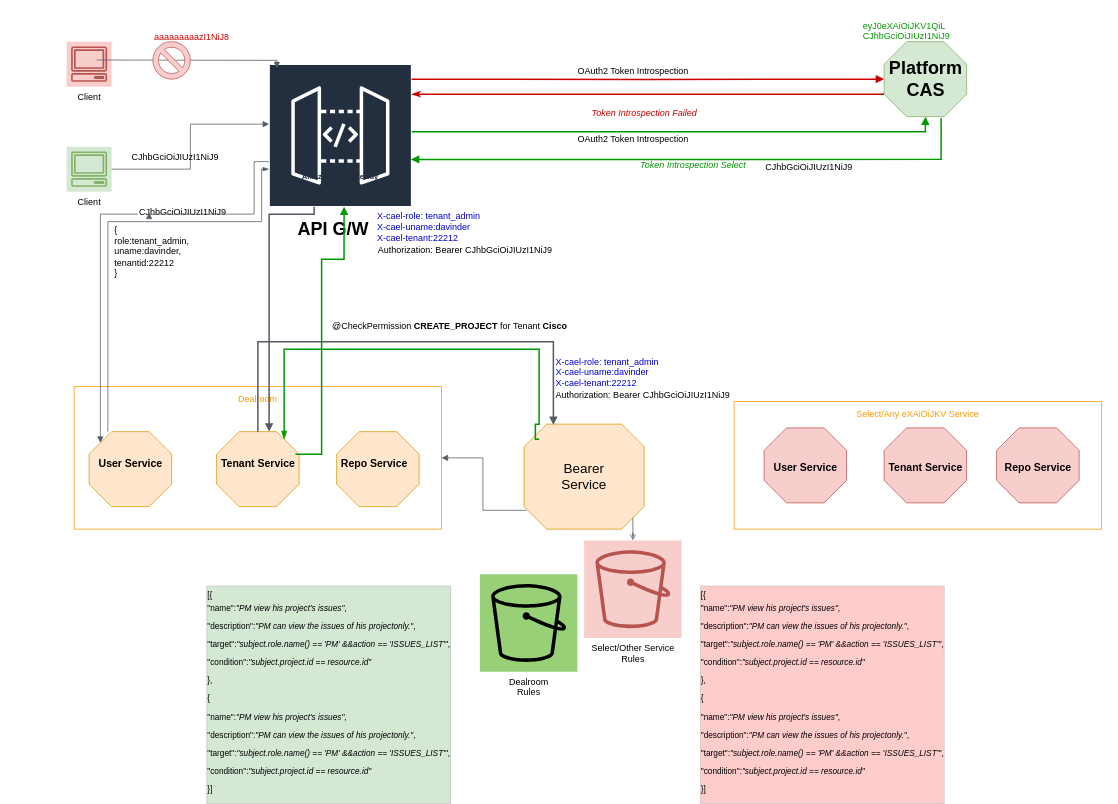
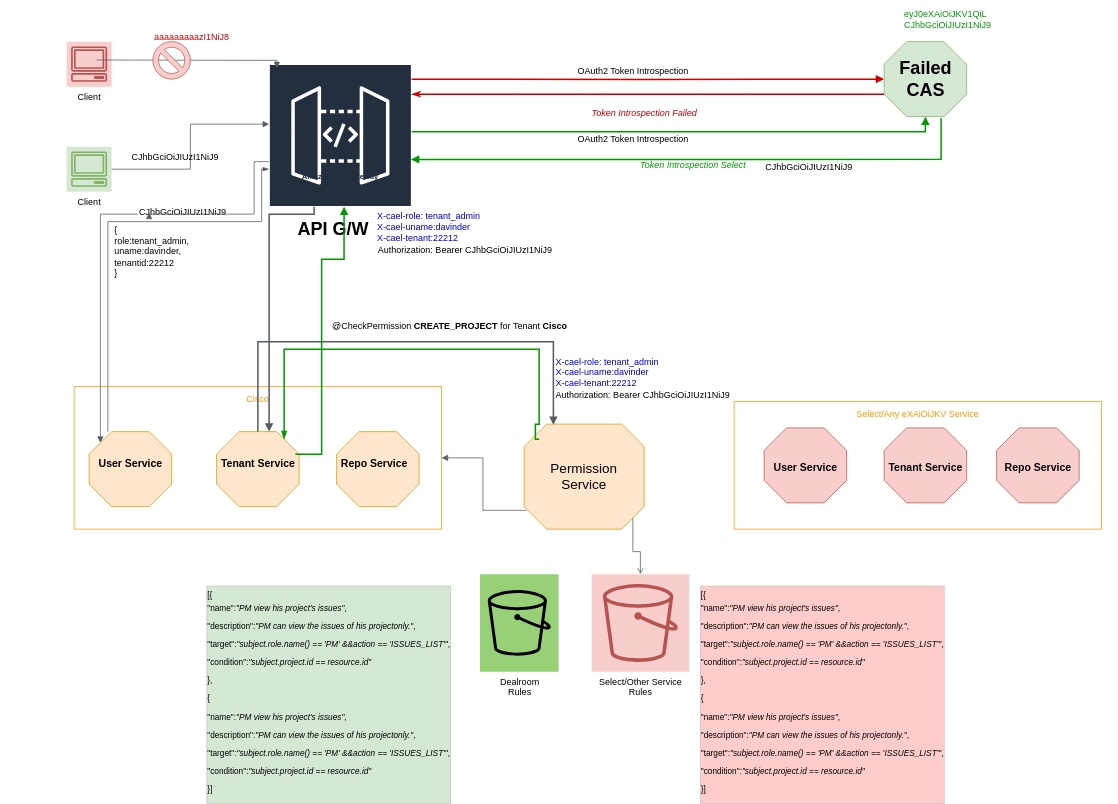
(906, 27) -> (948, 15)
(926, 79) -> (926, 79)
(258, 400) -> (258, 400)
(584, 477) -> (584, 477)
(633, 589) -> (640, 623)
(528, 623) -> (519, 623)
